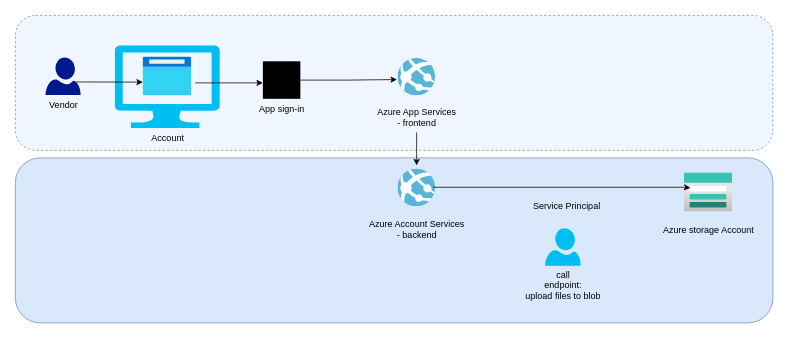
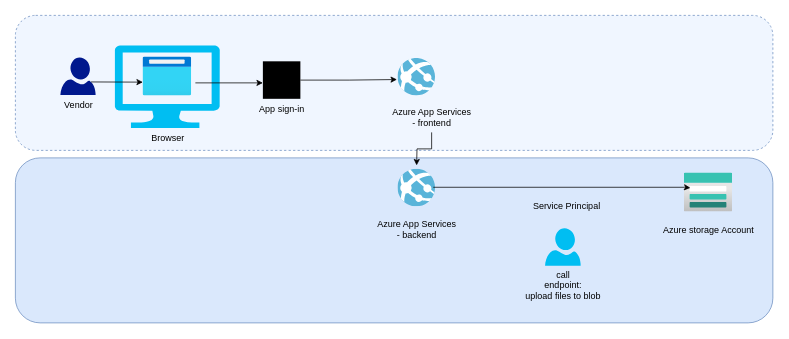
(63, 76) -> (78, 76)
(417, 117) -> (432, 117)
(168, 139) -> (168, 139)
(417, 229) -> (417, 229)
